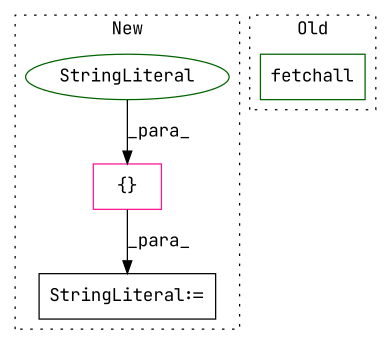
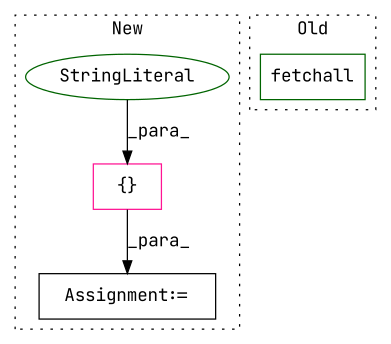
(127, 296) -> (127, 296)
